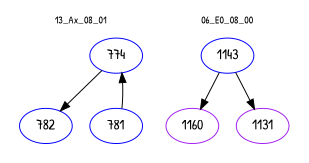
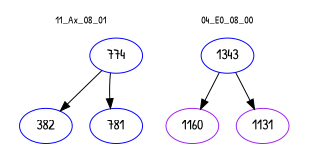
(81, 21) -> (81, 21)
(227, 21) -> (227, 21)
(227, 56) -> (227, 56)
(123, 96) -> (110, 86)
(46, 126) -> (46, 126)
